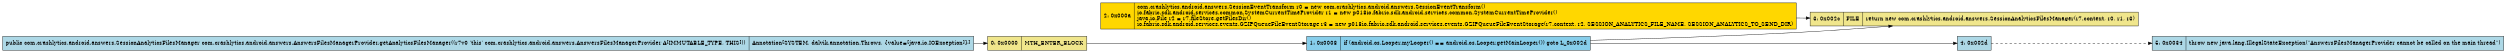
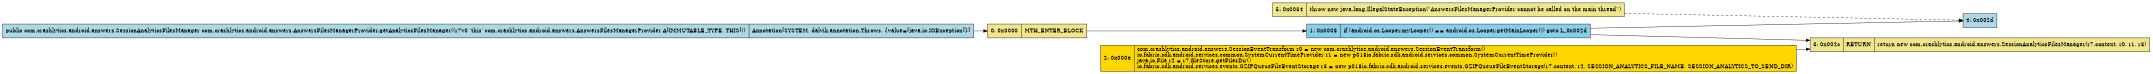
(1853, 19) -> (1859, 45)
(2070, 43) -> (1792, 17)
(2328, 43) -> (1448, 10)
